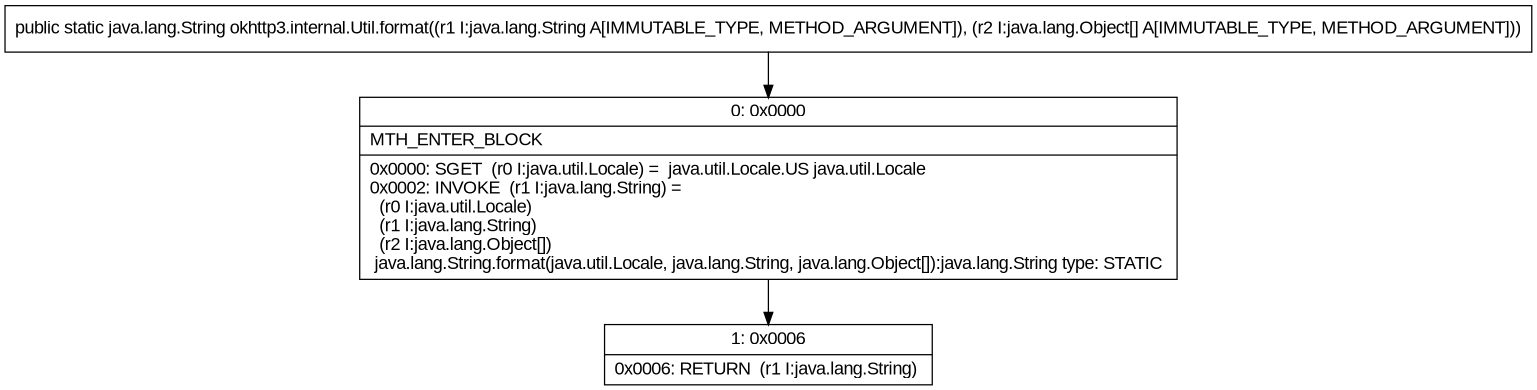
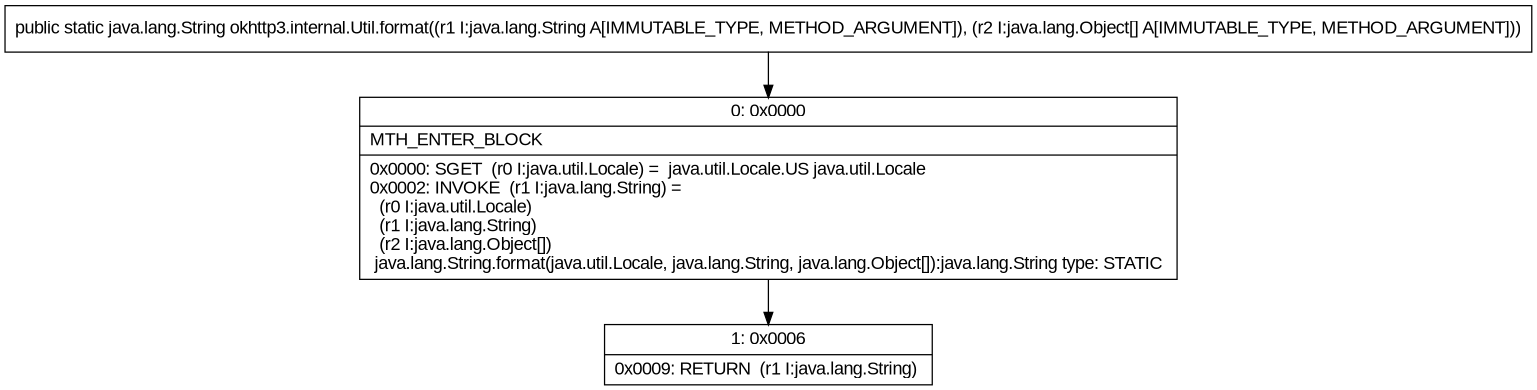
(768, 369) -> (768, 369)
